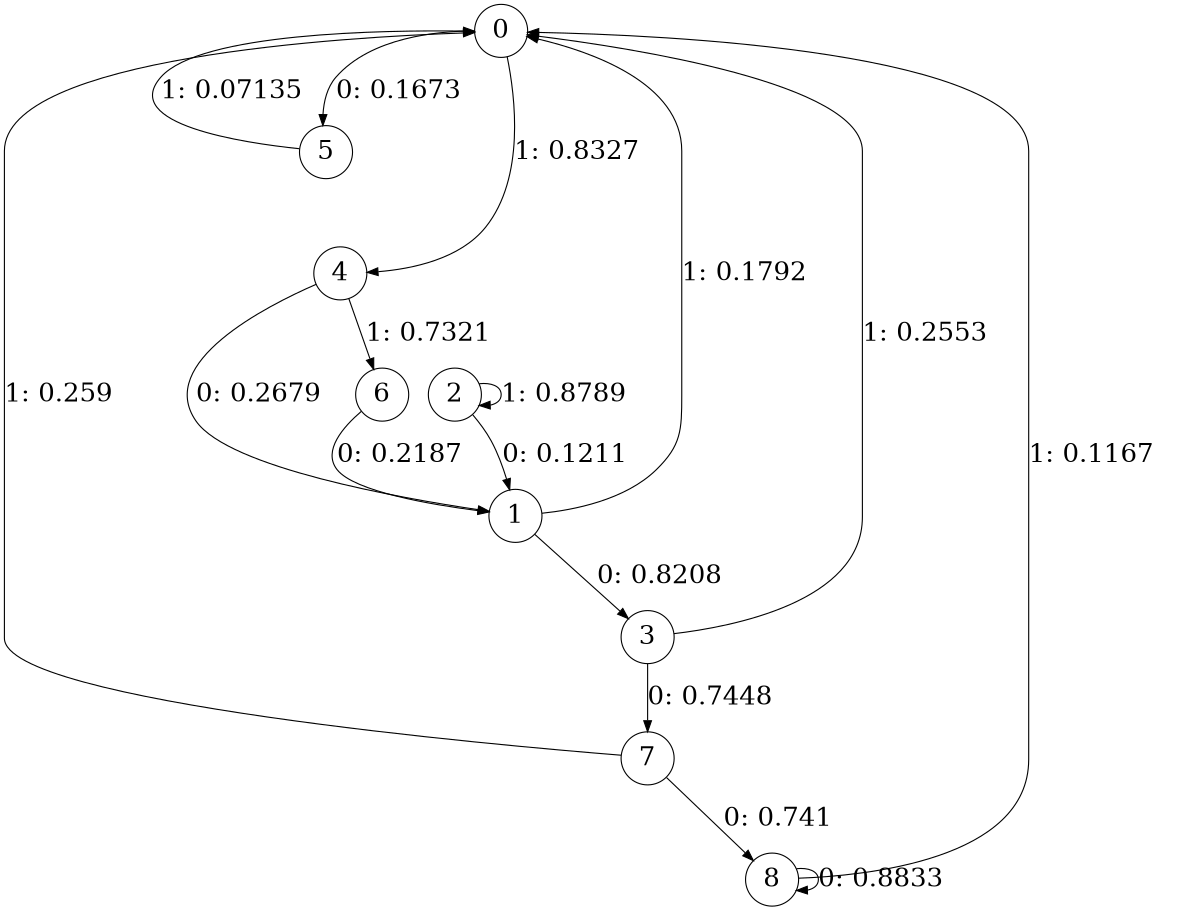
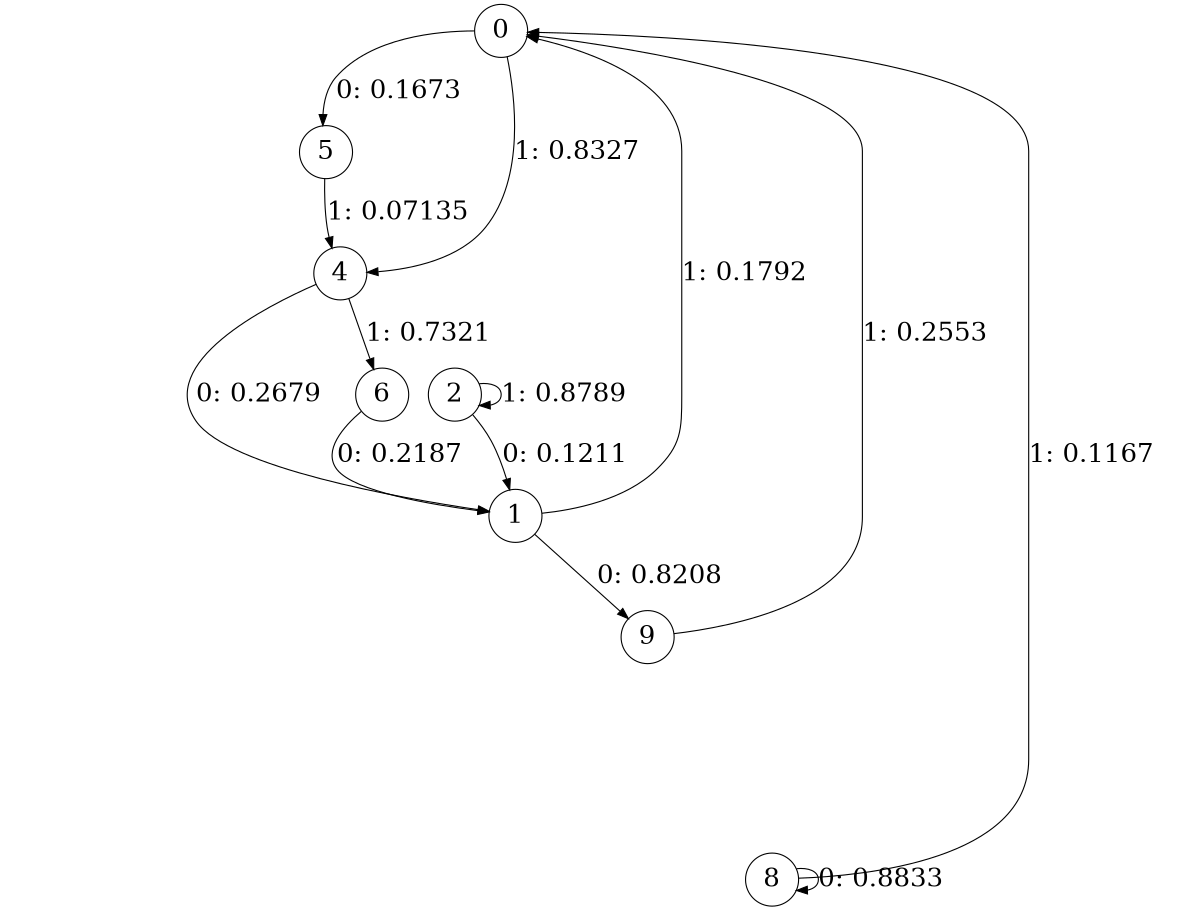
(173, 69) -> (325, 208)
(648, 637) -> (648, 637)
(648, 758) -> none
